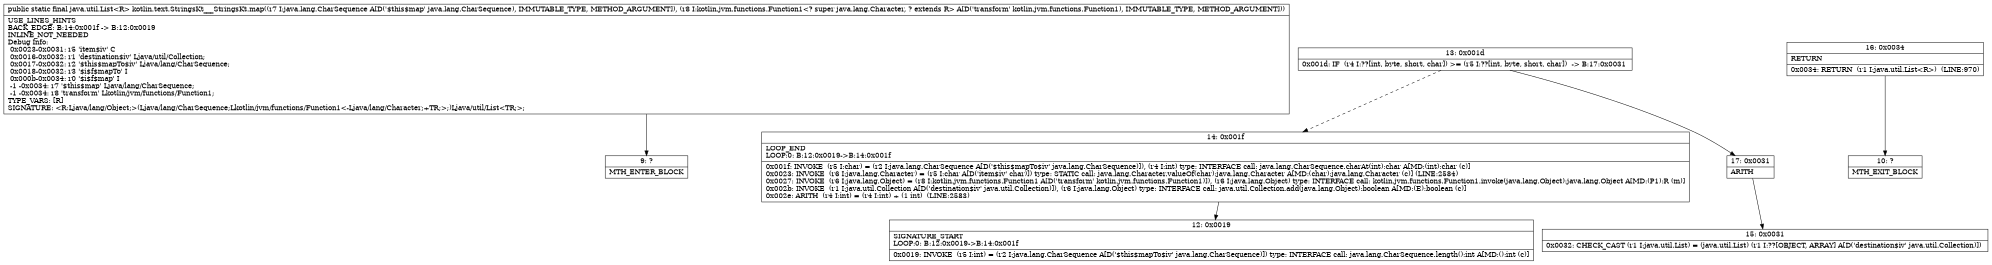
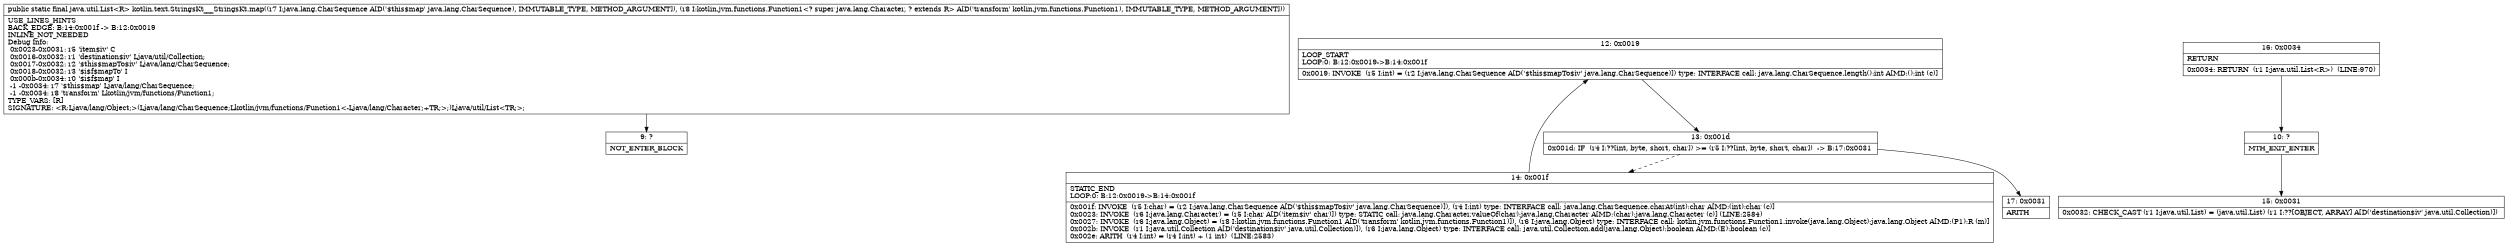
none -> (1669, 104)
(786, 149) -> (1093, 189)
(647, 172) -> (647, 149)
(1885, 172) -> (2281, 149)
(1757, 201) -> (2281, 173)
(928, 236) -> (1325, 55)
